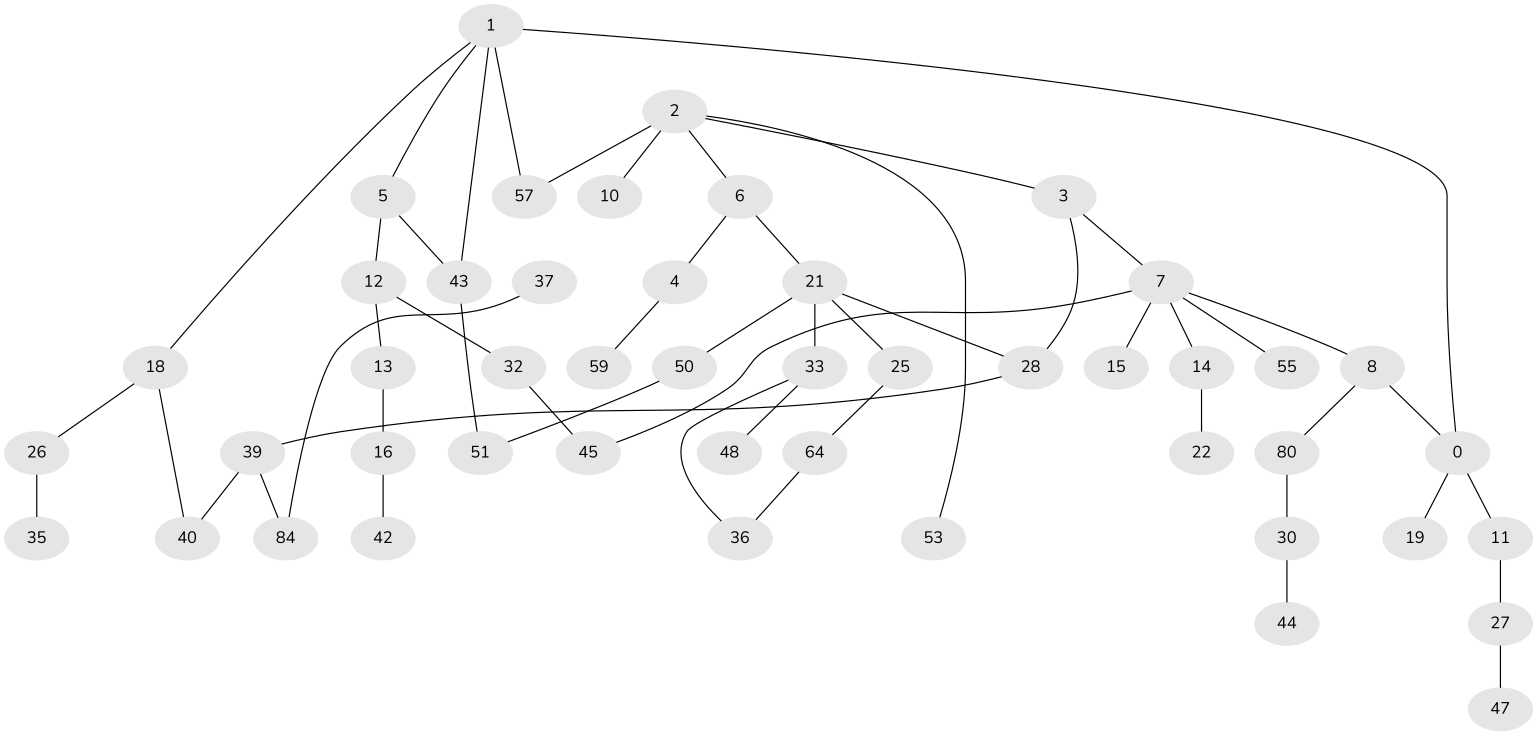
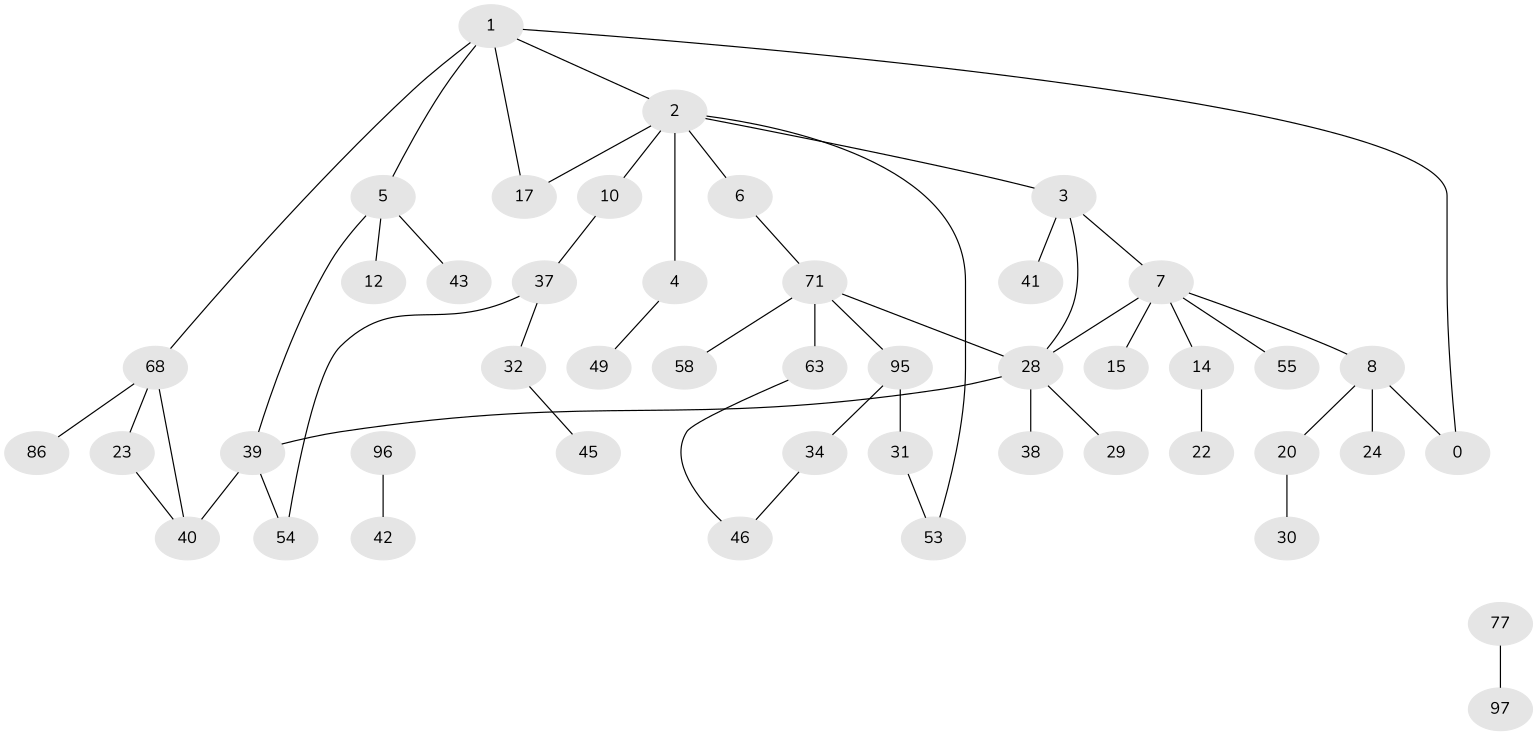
(475, 154) -> (583, 69)
(524, 197) -> (524, 197)
none -> (577, 240)
(708, 240) -> (675, 197)
(815, 282) -> (815, 282)
none -> (1031, 282)
(871, 316) -> (1096, 325)
none -> (301, 318)
(444, 325) -> (529, 325)
(155, 368) -> (155, 368)
(383, 368) -> none
(599, 368) -> (599, 368)
(684, 368) -> (684, 368)
(815, 368) -> (815, 368)
(900, 368) -> (900, 368)
(37, 453) -> (37, 453)
none -> (122, 453)
(383, 453) -> (383, 453)
(480, 453) -> none
(729, 453) -> none
(815, 453) -> (815, 453)
none -> (900, 453)
none -> (1031, 453)
none -> (1116, 453)
(1287, 453) -> (1287, 453)
none -> (1372, 453)
(37, 538) -> none
(286, 538) -> (286, 538)
(740, 538) -> (740, 538)
(1415, 538) -> none
(1500, 538) -> none
(1287, 624) -> none
(1500, 624) -> (1500, 624)
(1500, 709) -> (1500, 709)
